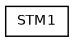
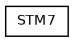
(37, 21) -> (37, 21)
